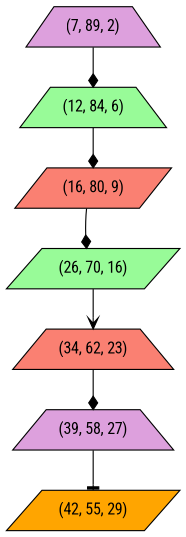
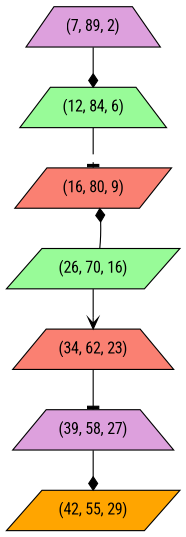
(93, 141) -> (93, 141)
(86, 222) -> (101, 235)
(93, 387) -> (93, 387)
(93, 467) -> (93, 467)
